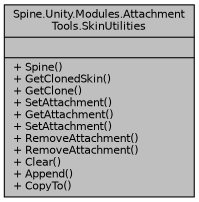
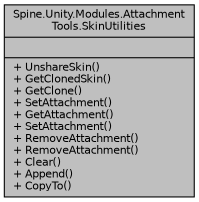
(38, 67) -> (57, 67)
